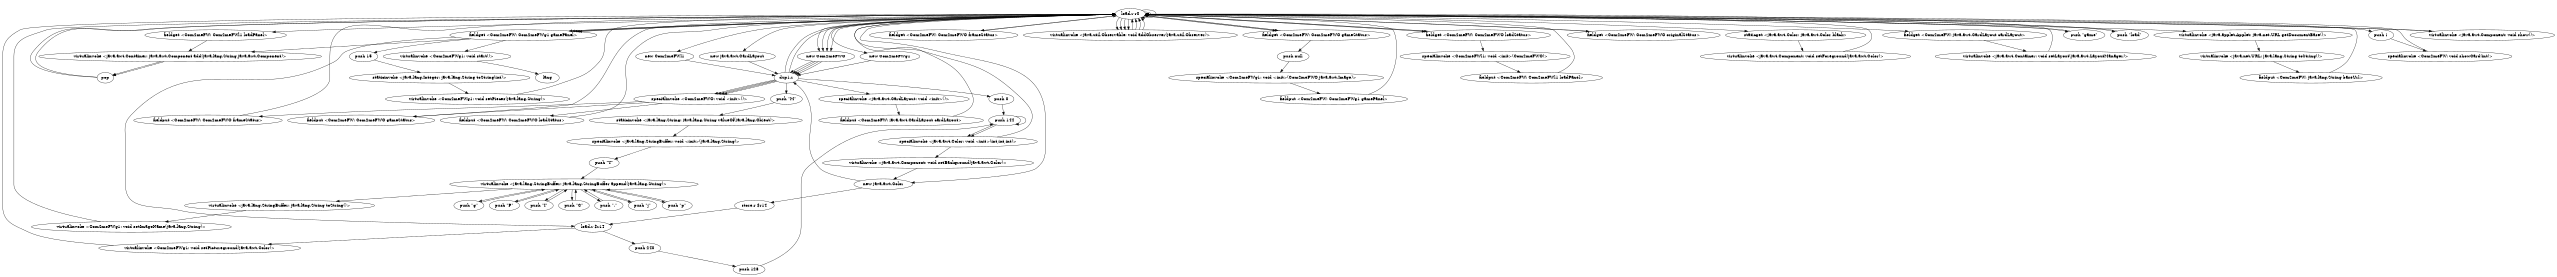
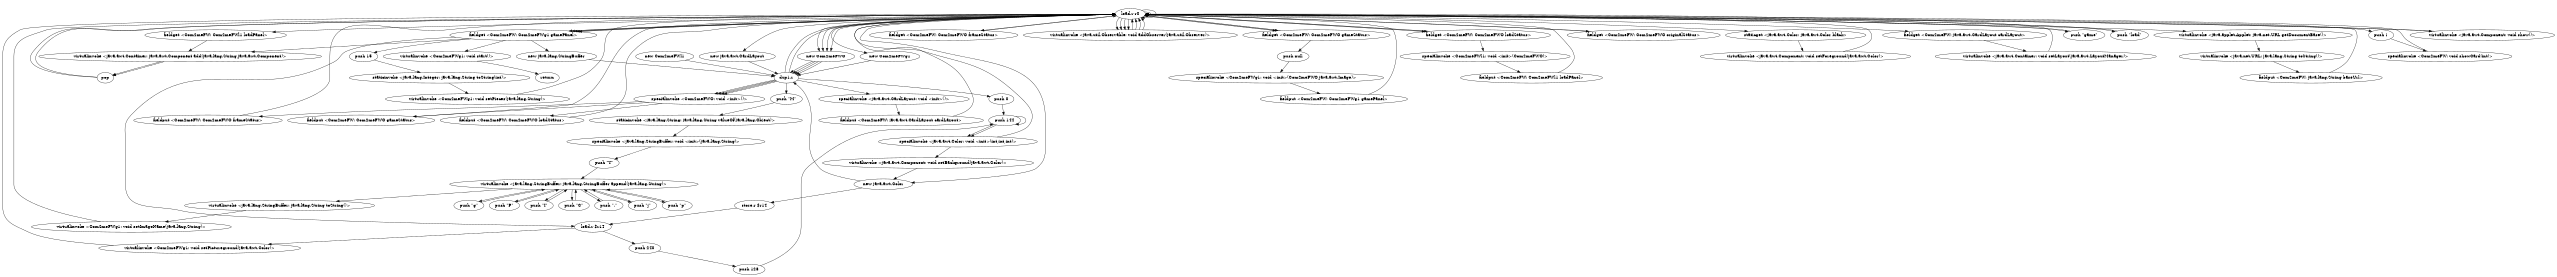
(787, 26) -> none
none -> (556, 56)
(547, 78) -> (547, 78)
